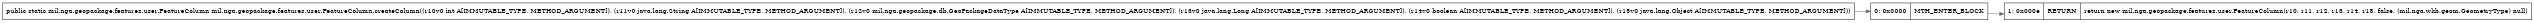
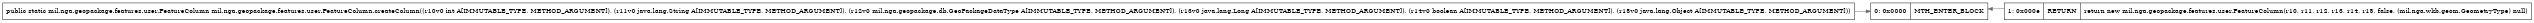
(1994, 14) -> (1998, 9)
